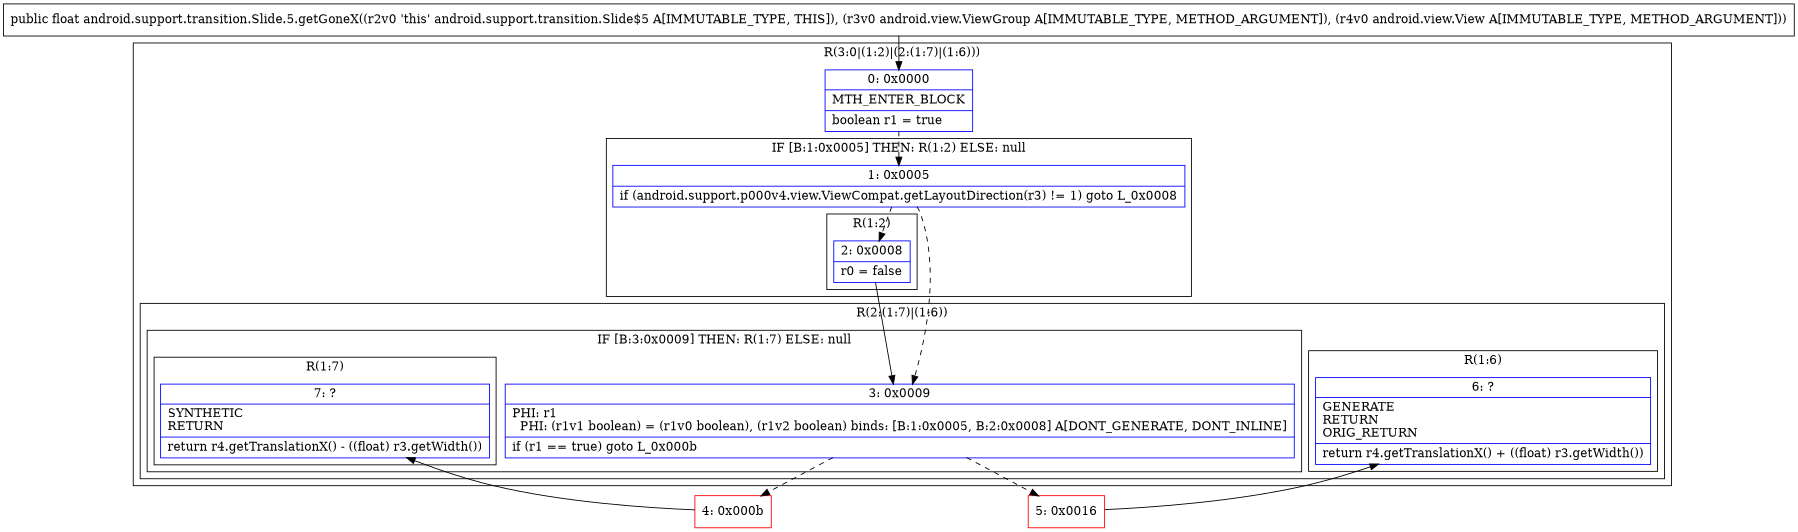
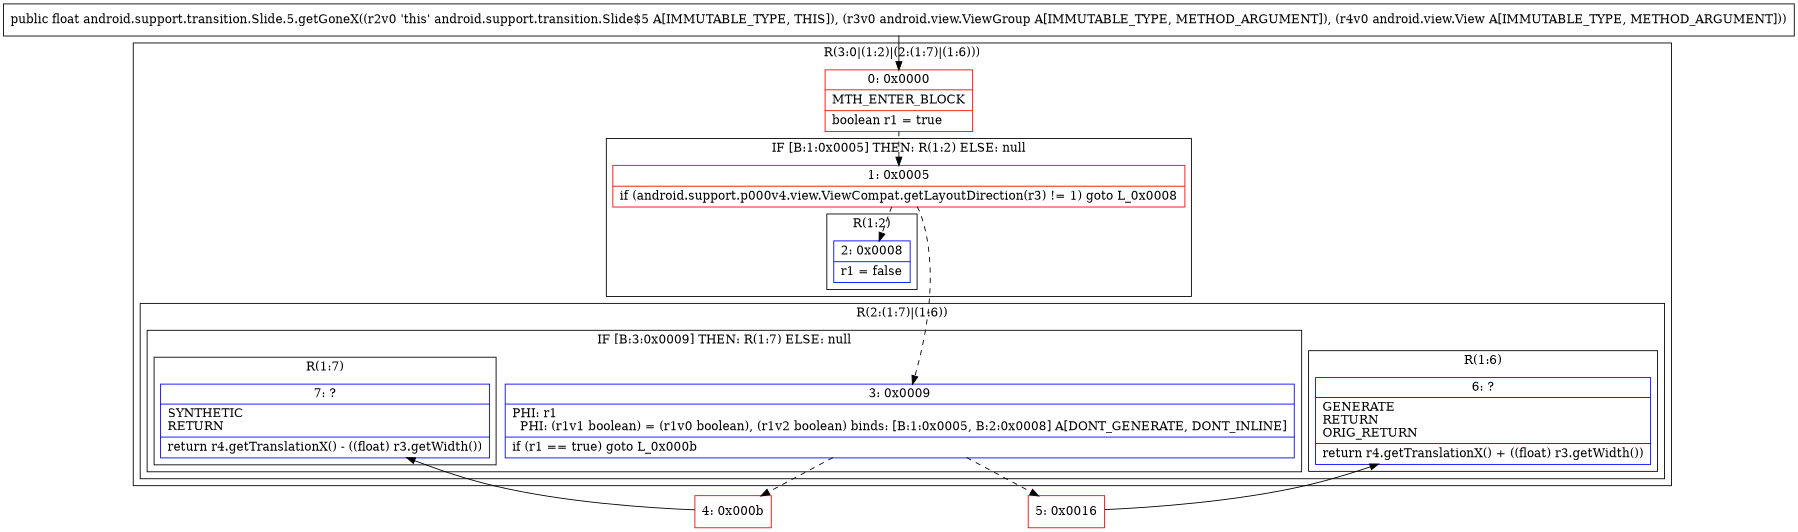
(899, 101) -> (899, 101)
(899, 186) -> (899, 186)
(872, 272) -> (872, 272)
(883, 324) -> none
